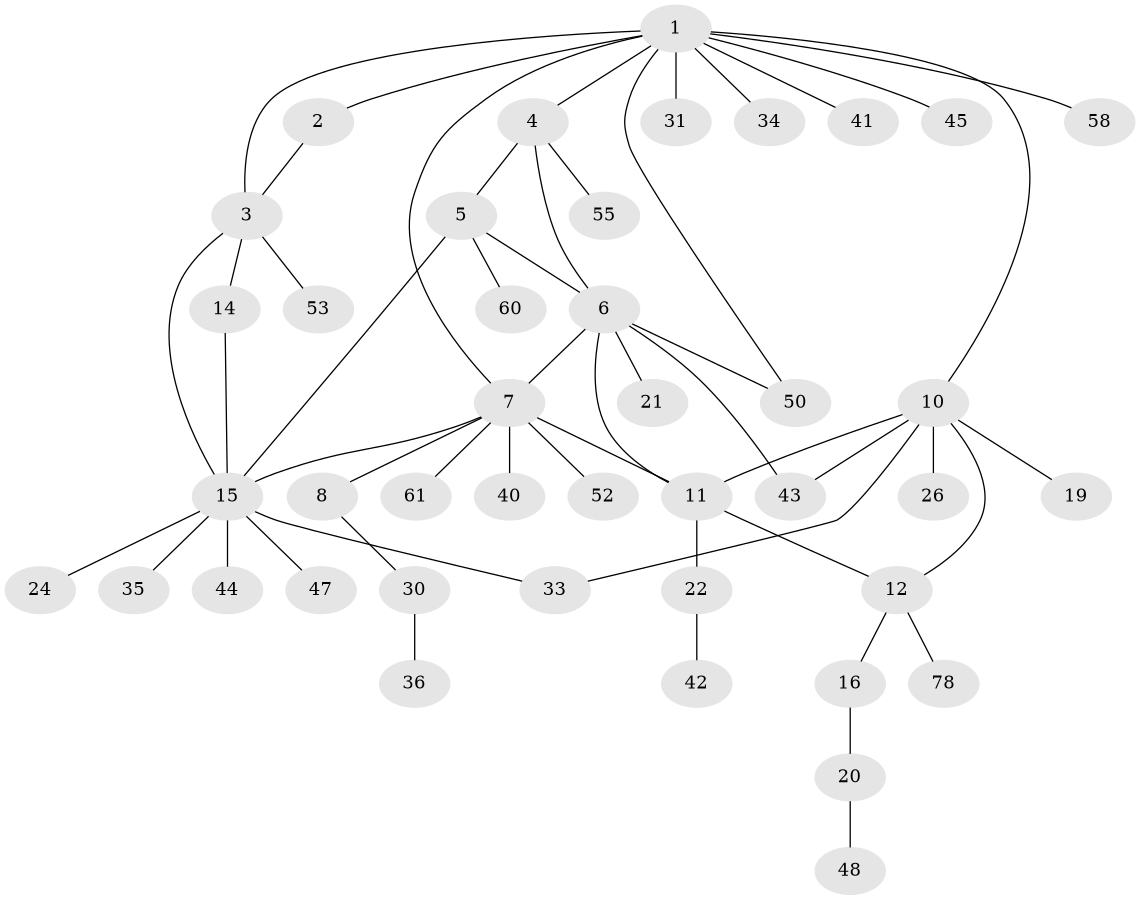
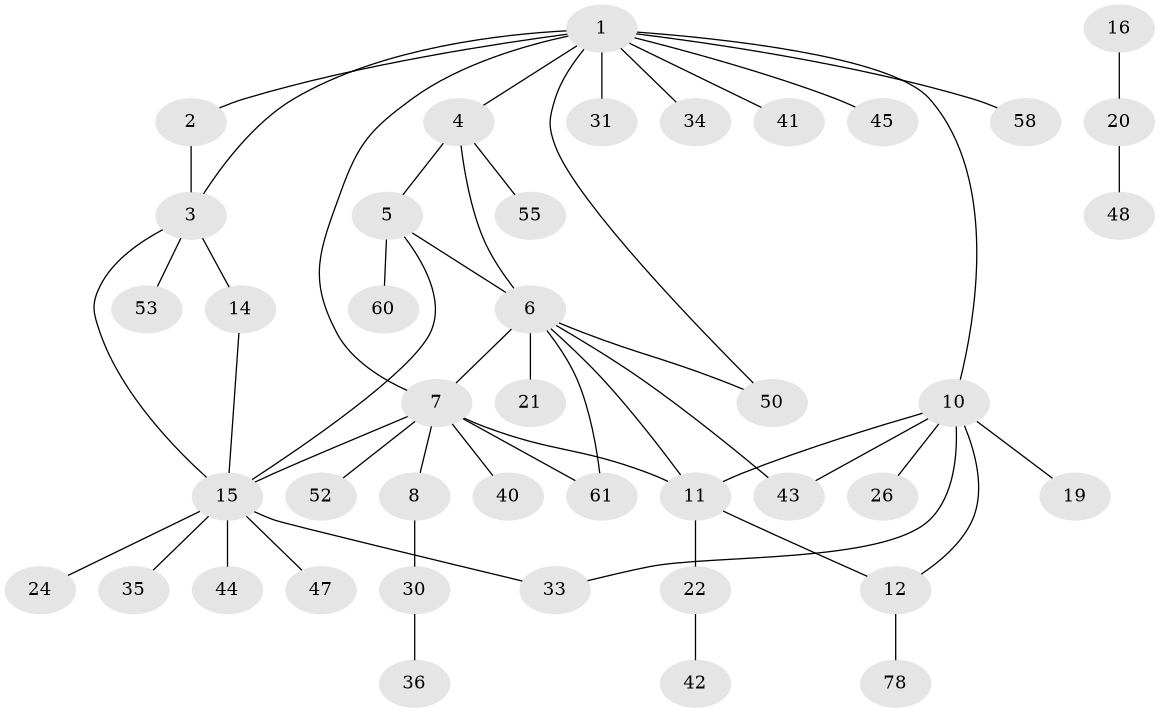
none -> (584, 398)
(874, 637) -> none
